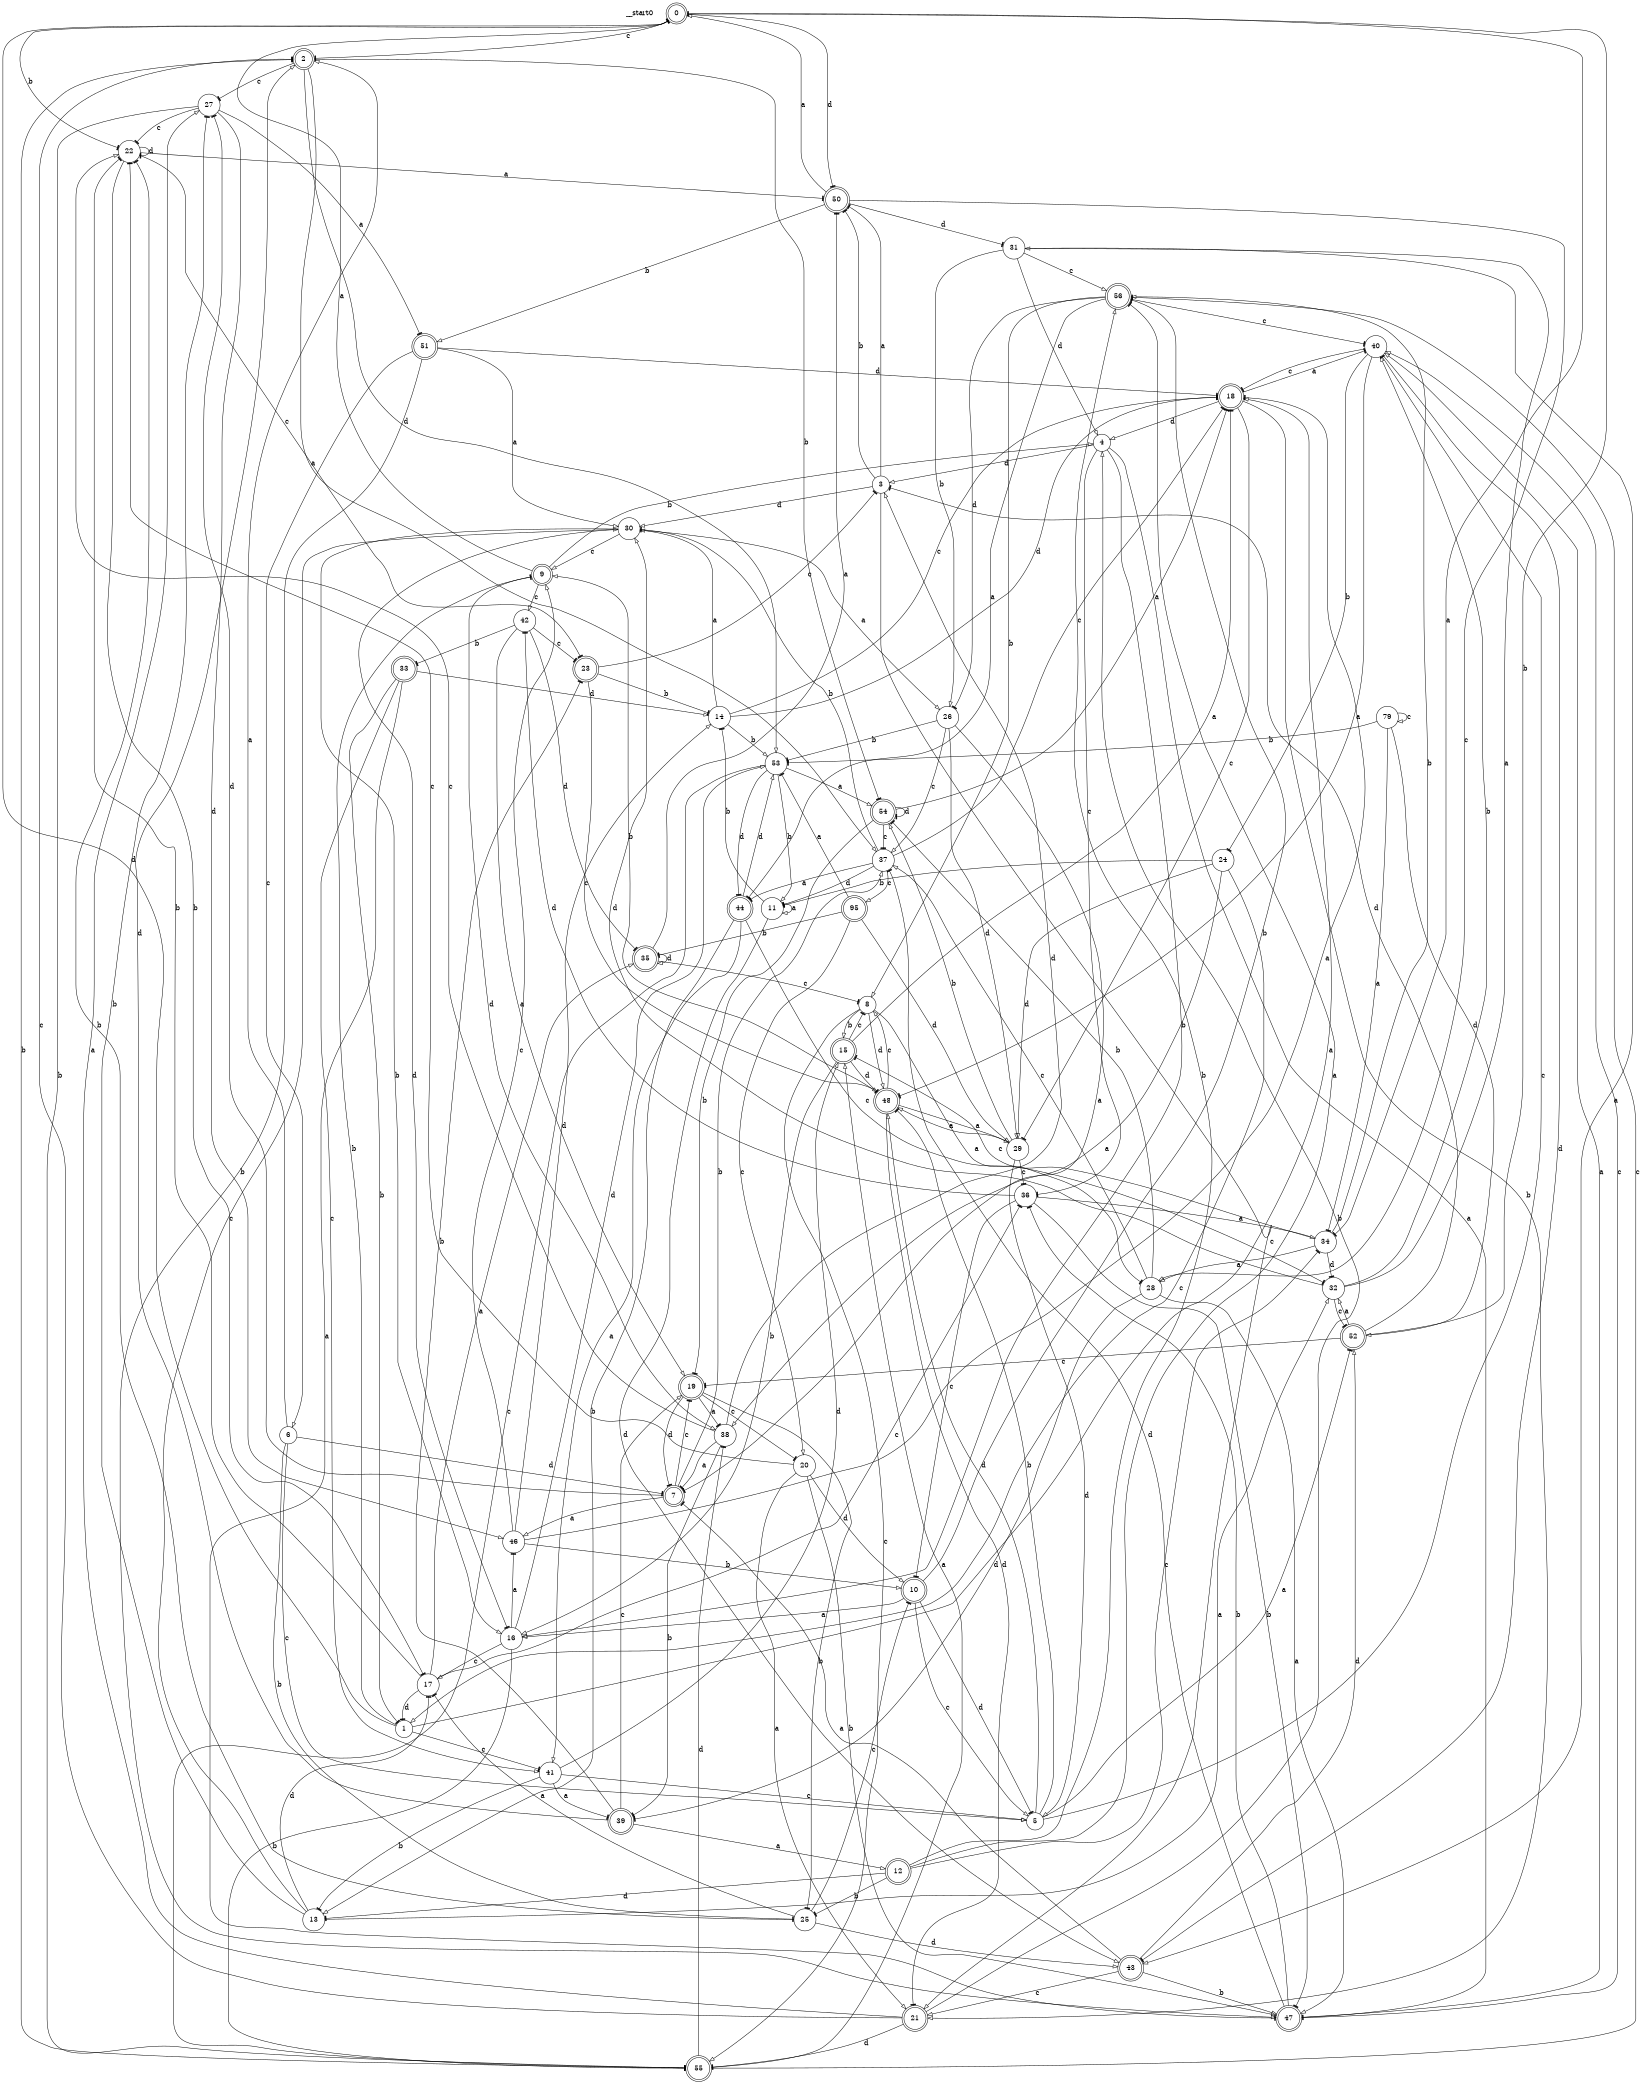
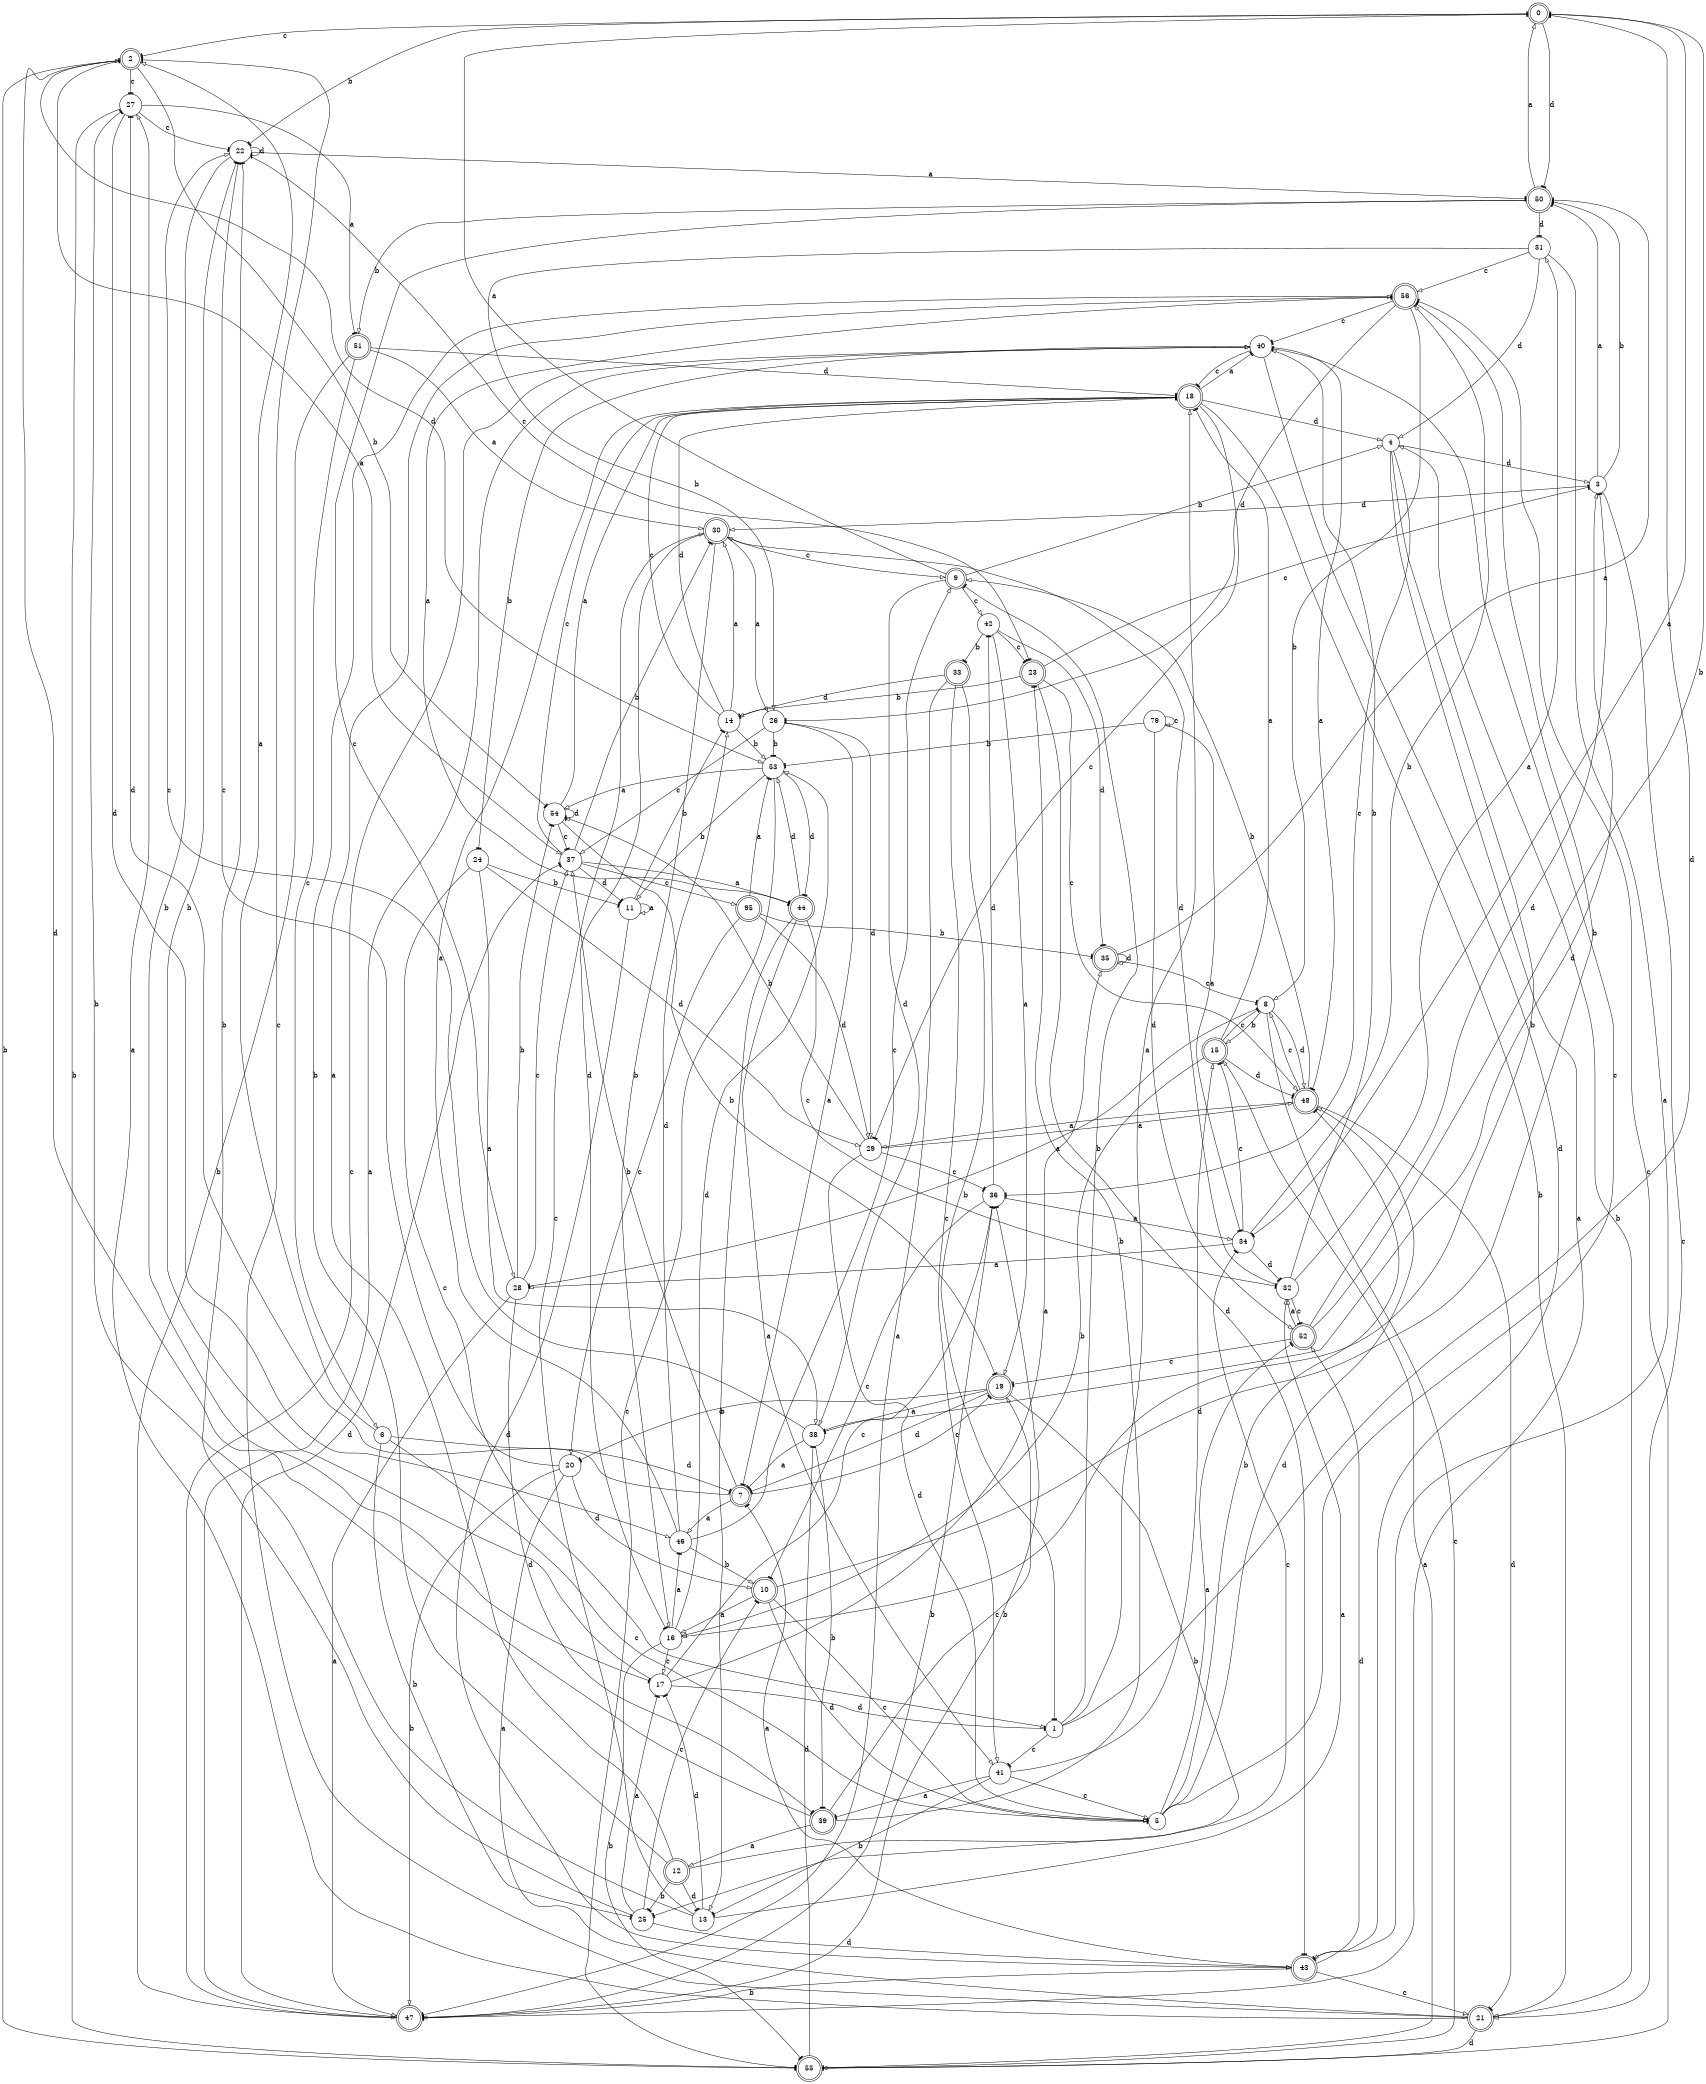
(640, 13) -> none
(629, 529) -> (717, 531)
(883, 812) -> (555, 814)
none -> (1188, 1276)
